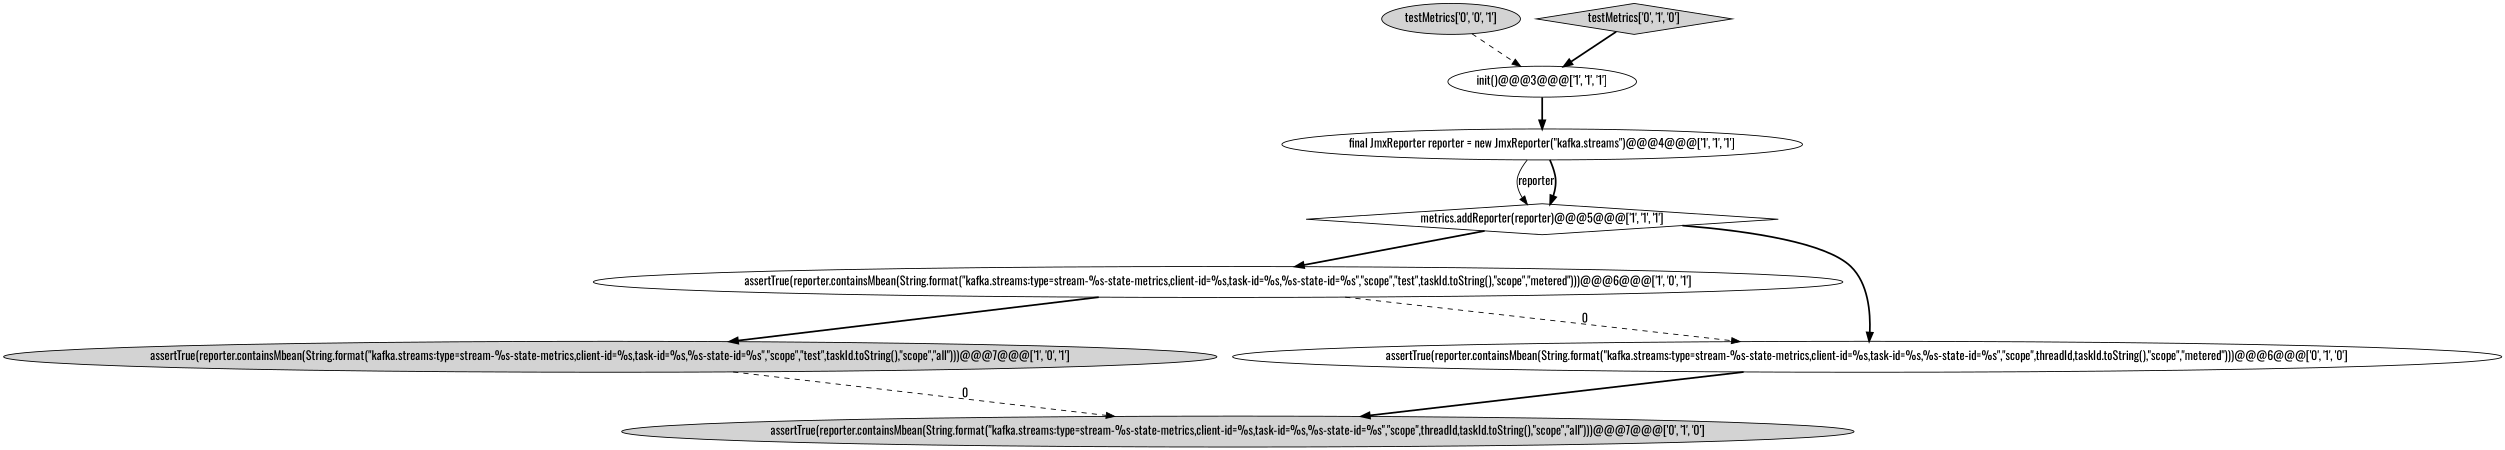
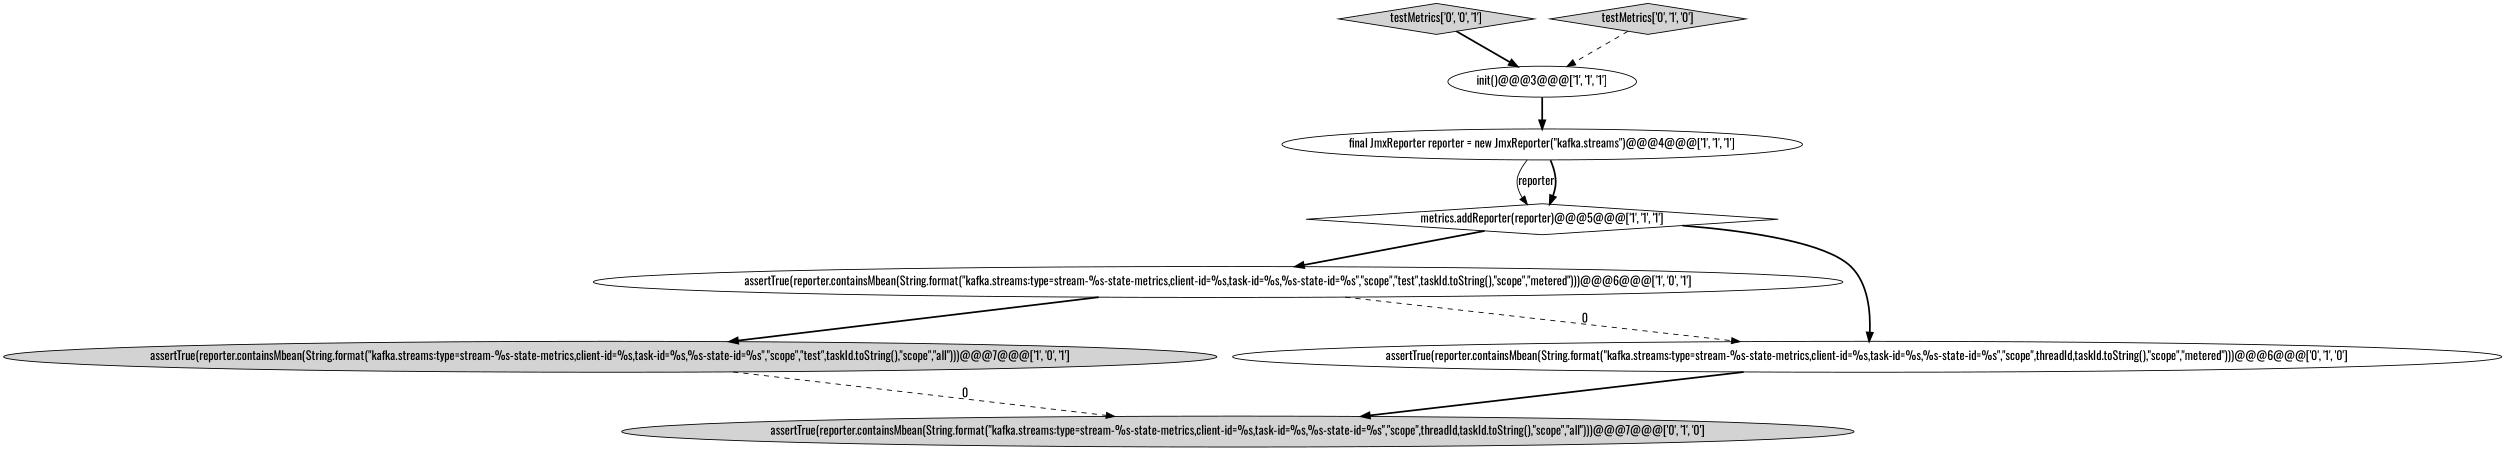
(1451, 19) -> (1436, 19)
(1594, 47) -> (1601, 47)
(1493, 48) -> (1483, 47)
